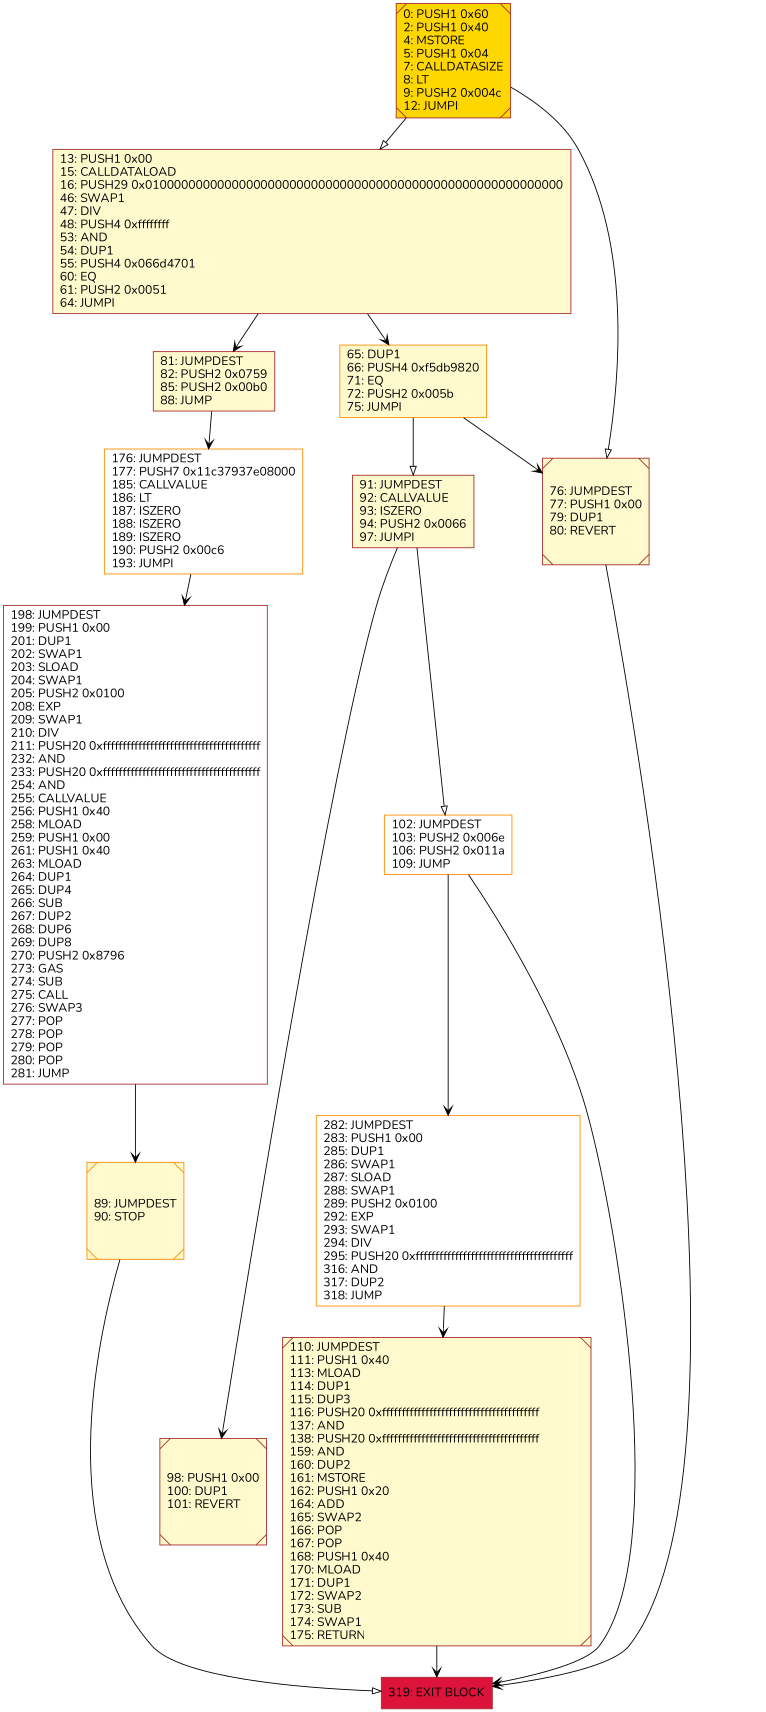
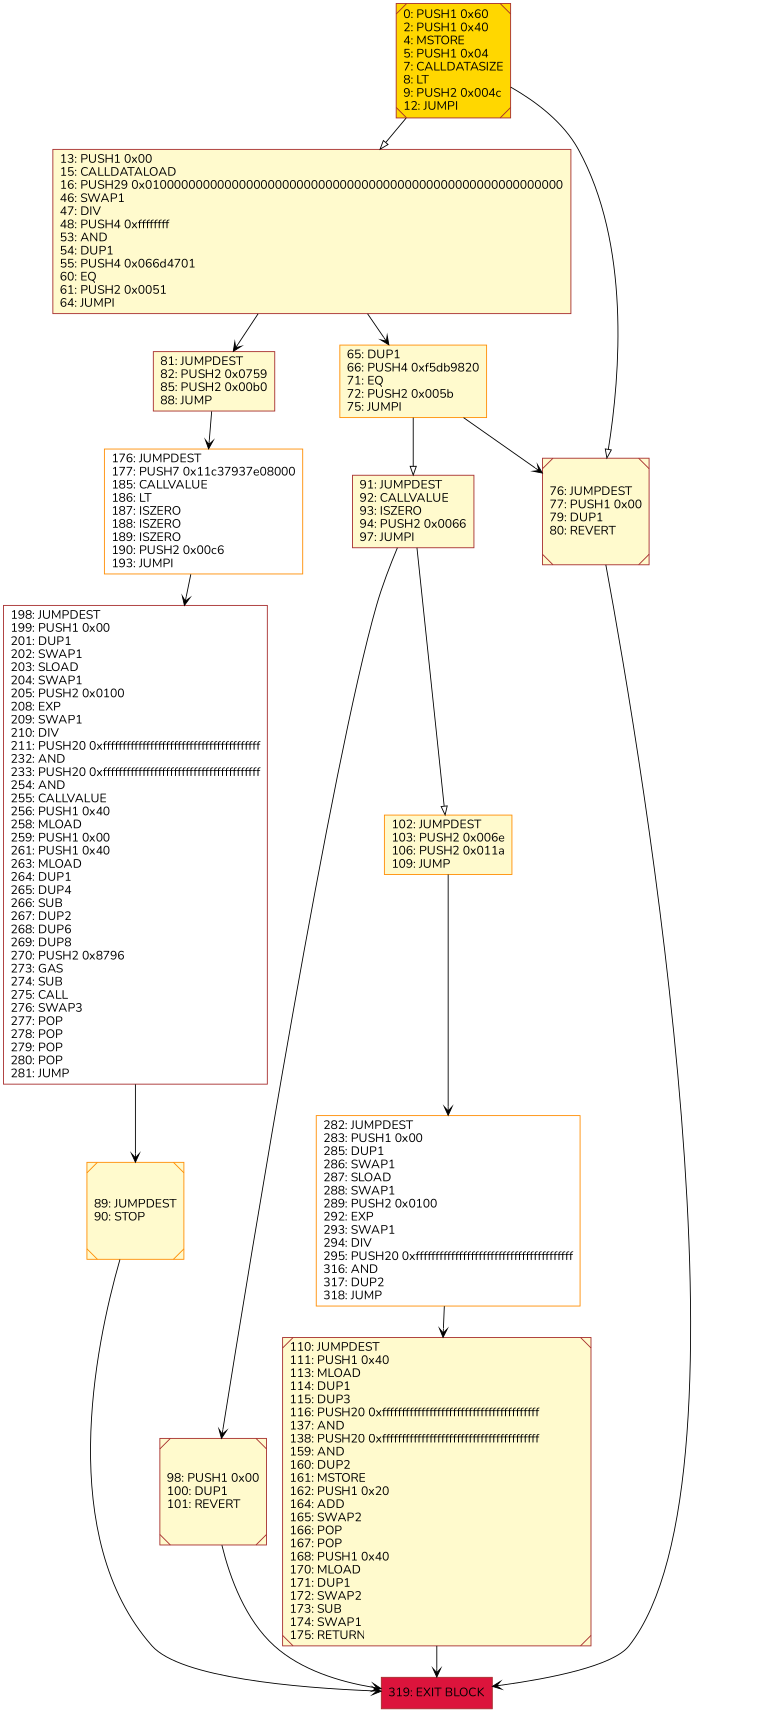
(448, 845) -> (448, 845)
(623, 1300) -> (272, 1643)
(110, 1570) -> (110, 1570)
